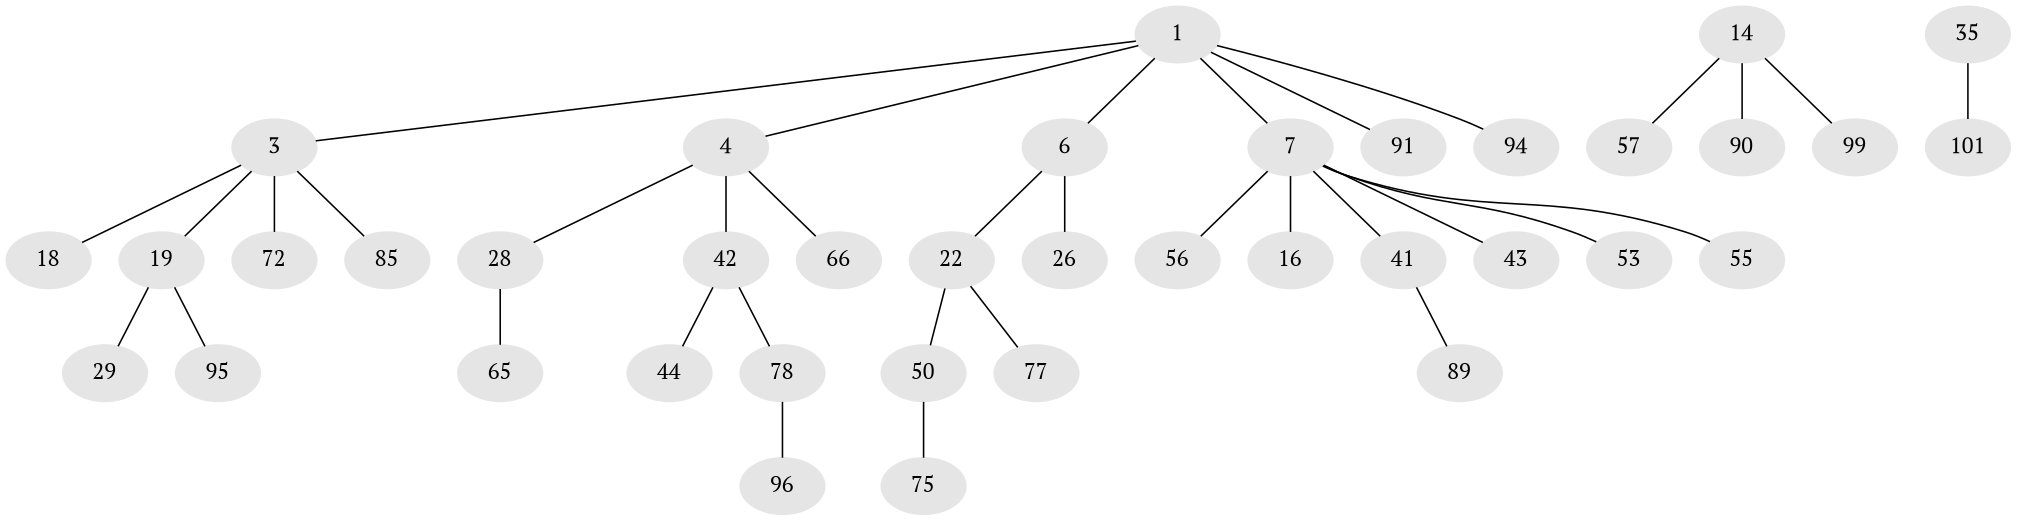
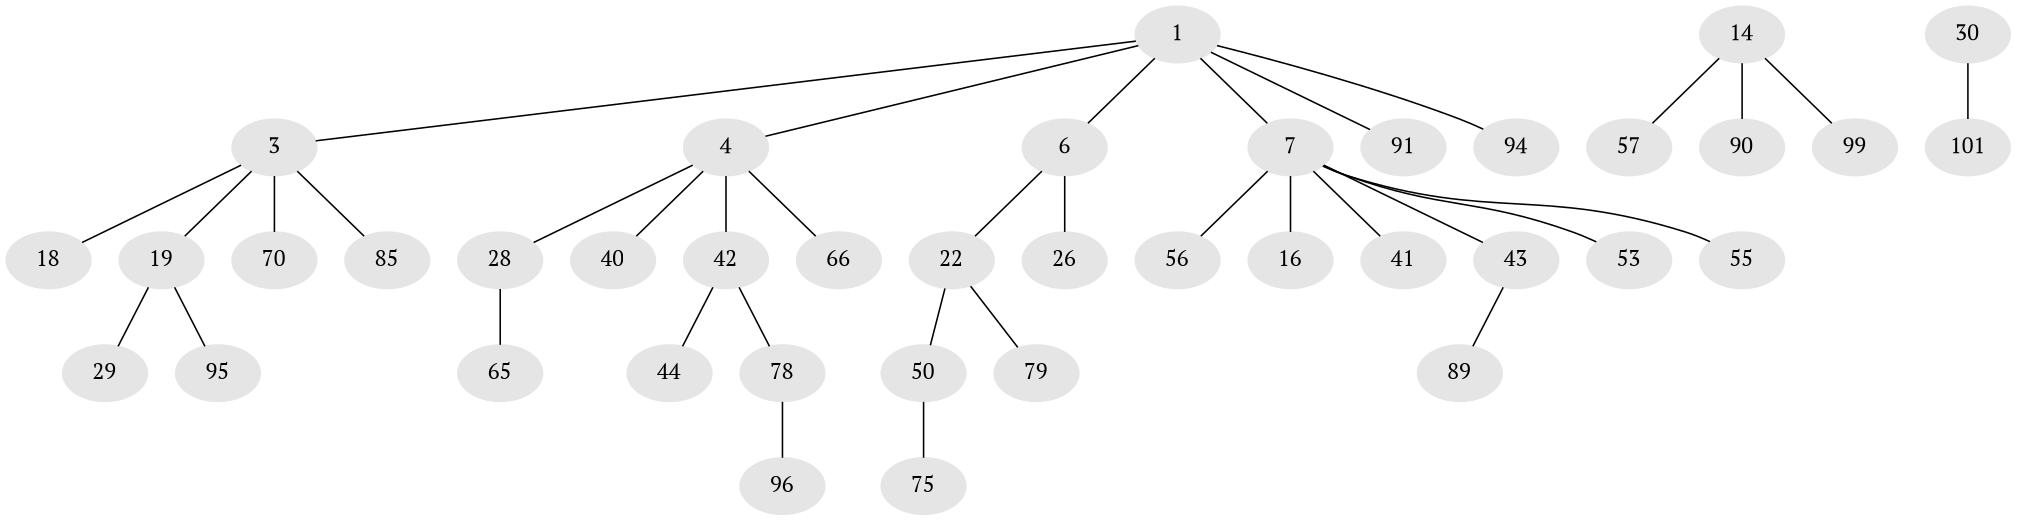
(1968, 34) -> (1968, 34)
(274, 260) -> (274, 260)
none -> (613, 260)
(1432, 317) -> (1488, 317)
(1036, 373) -> (1036, 373)
